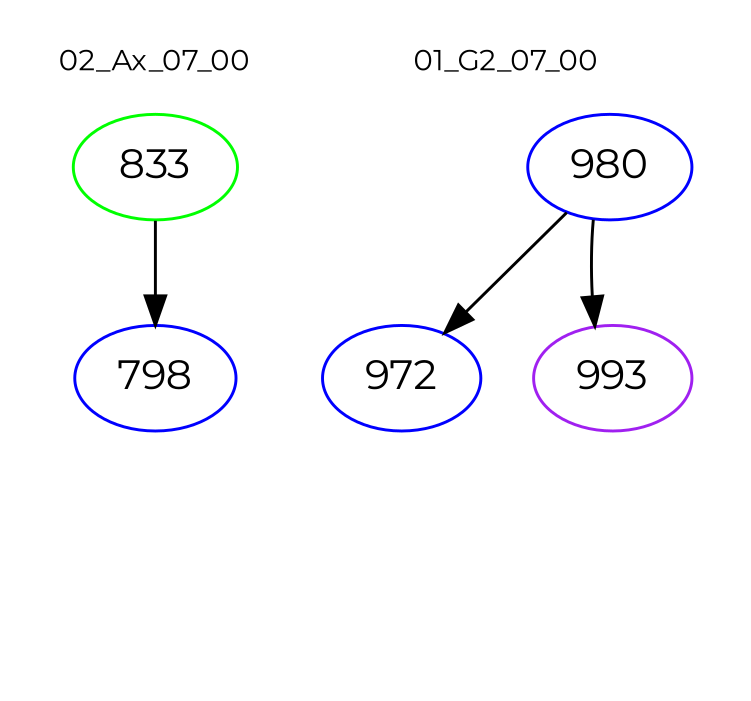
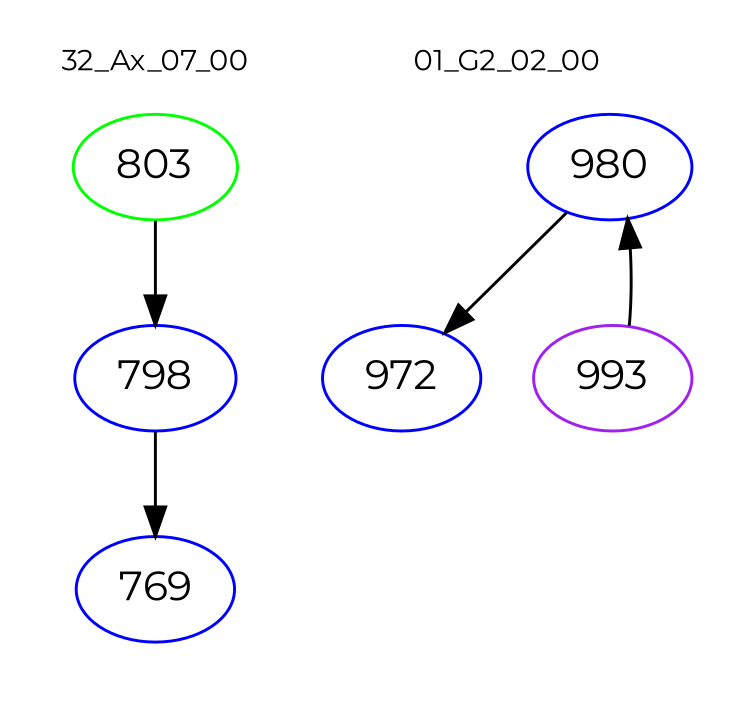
(155, 63) -> (155, 63)
(507, 63) -> (507, 63)
(155, 167) -> (155, 167)
(591, 258) -> (631, 287)
none -> (155, 589)
